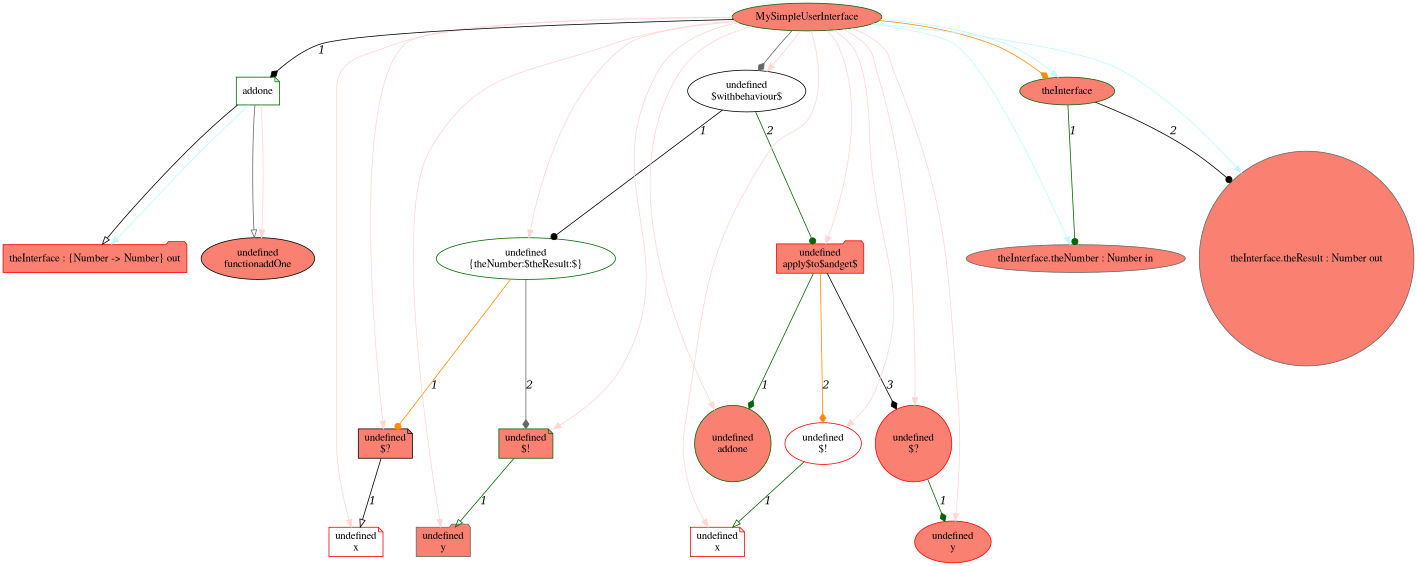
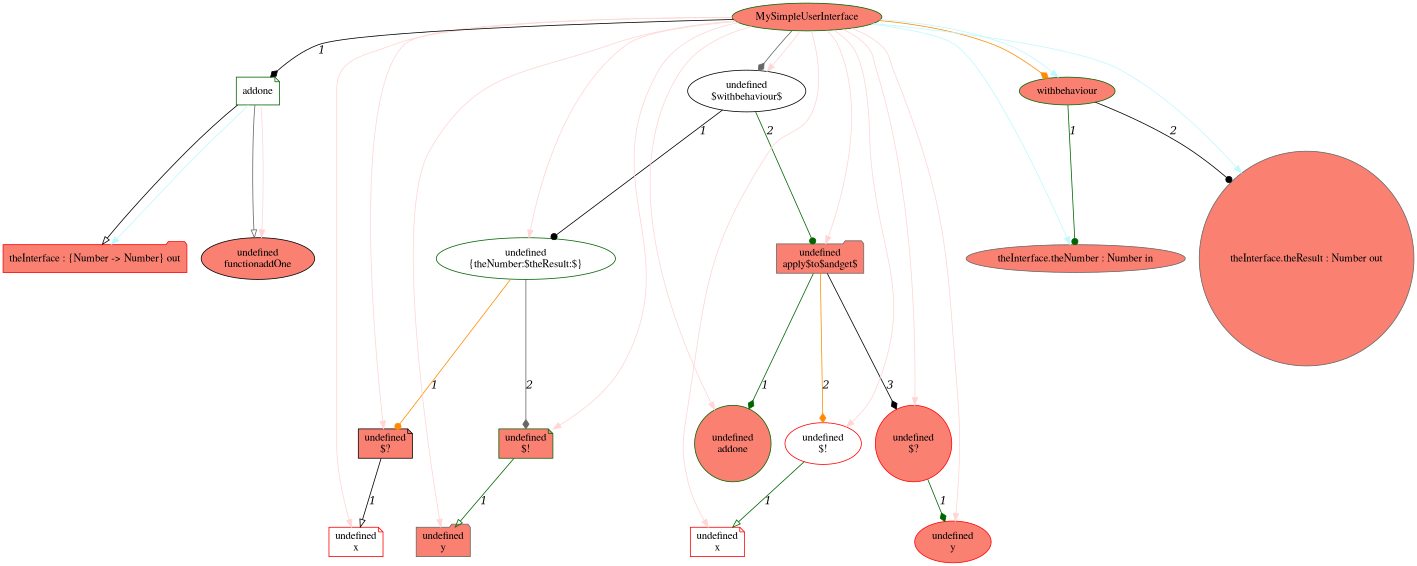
(1067, 91) -> (1067, 91)
(820, 259) -> (820, 259)
